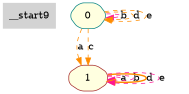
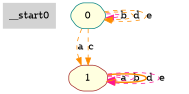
(29, 16) -> (29, 16)
